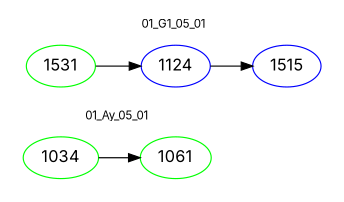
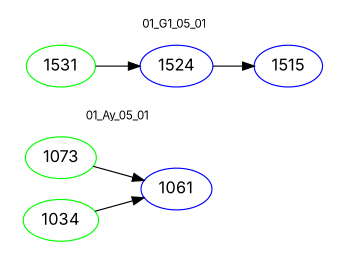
(176, 66) -> (176, 66)
none -> (61, 158)
(176, 158) -> (176, 189)
